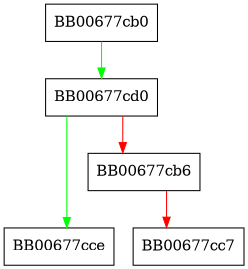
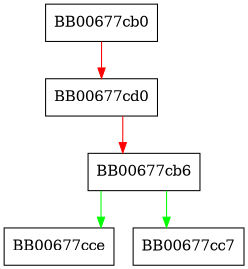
(102, 55) -> (102, 55)
(67, 167) -> (101, 204)
(167, 204) -> (167, 204)
